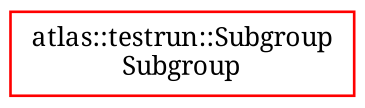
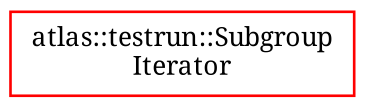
(182, 54) -> (182, 54)
